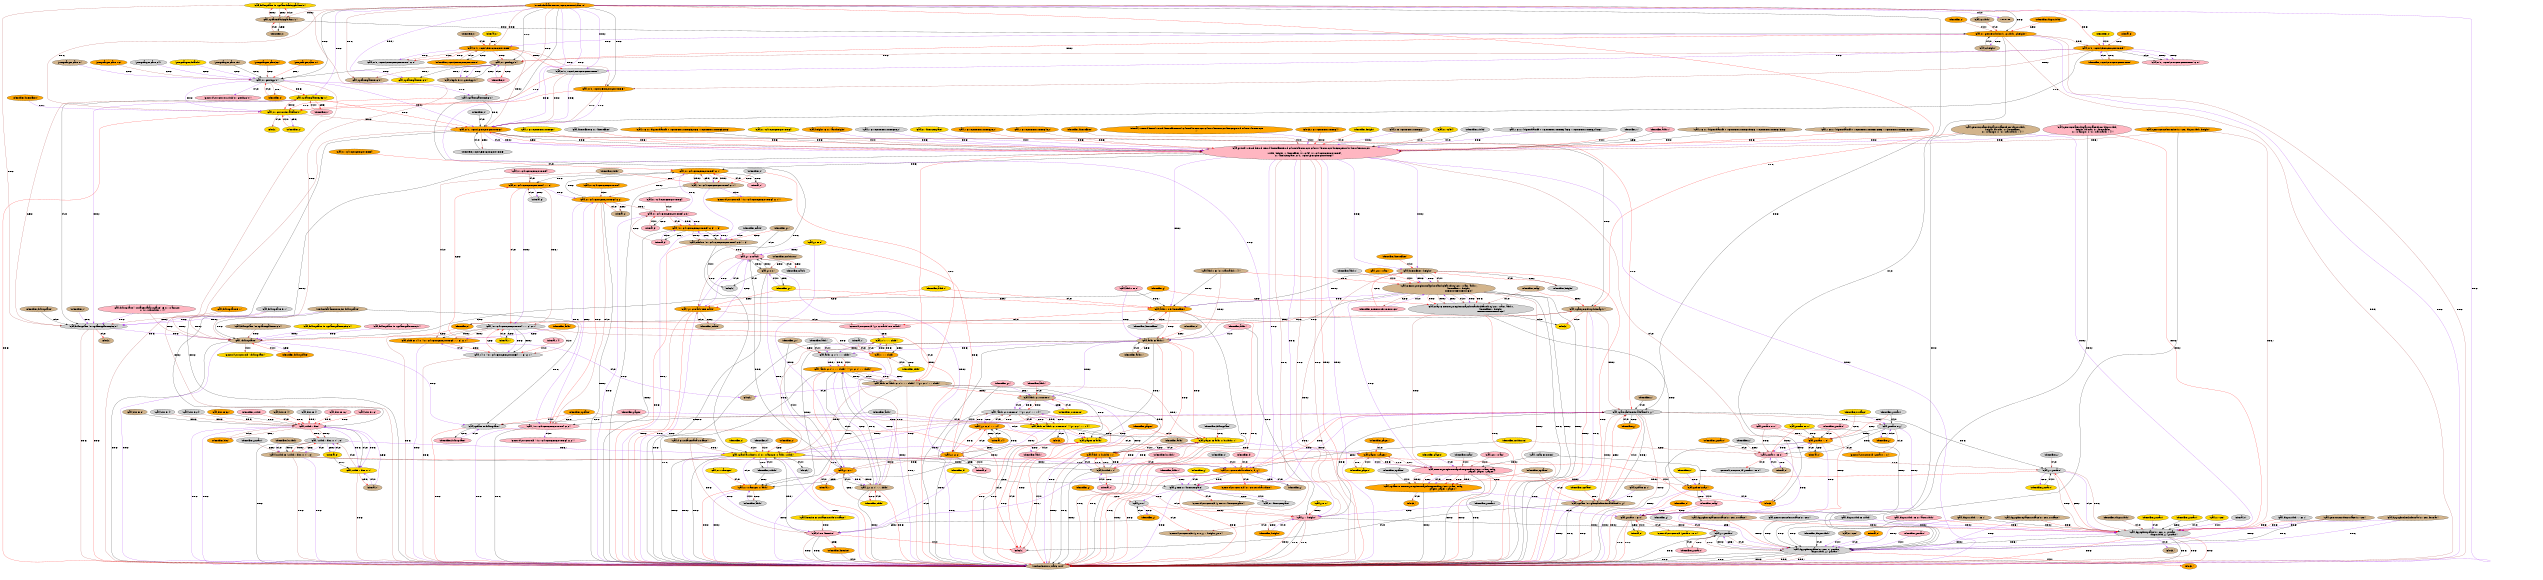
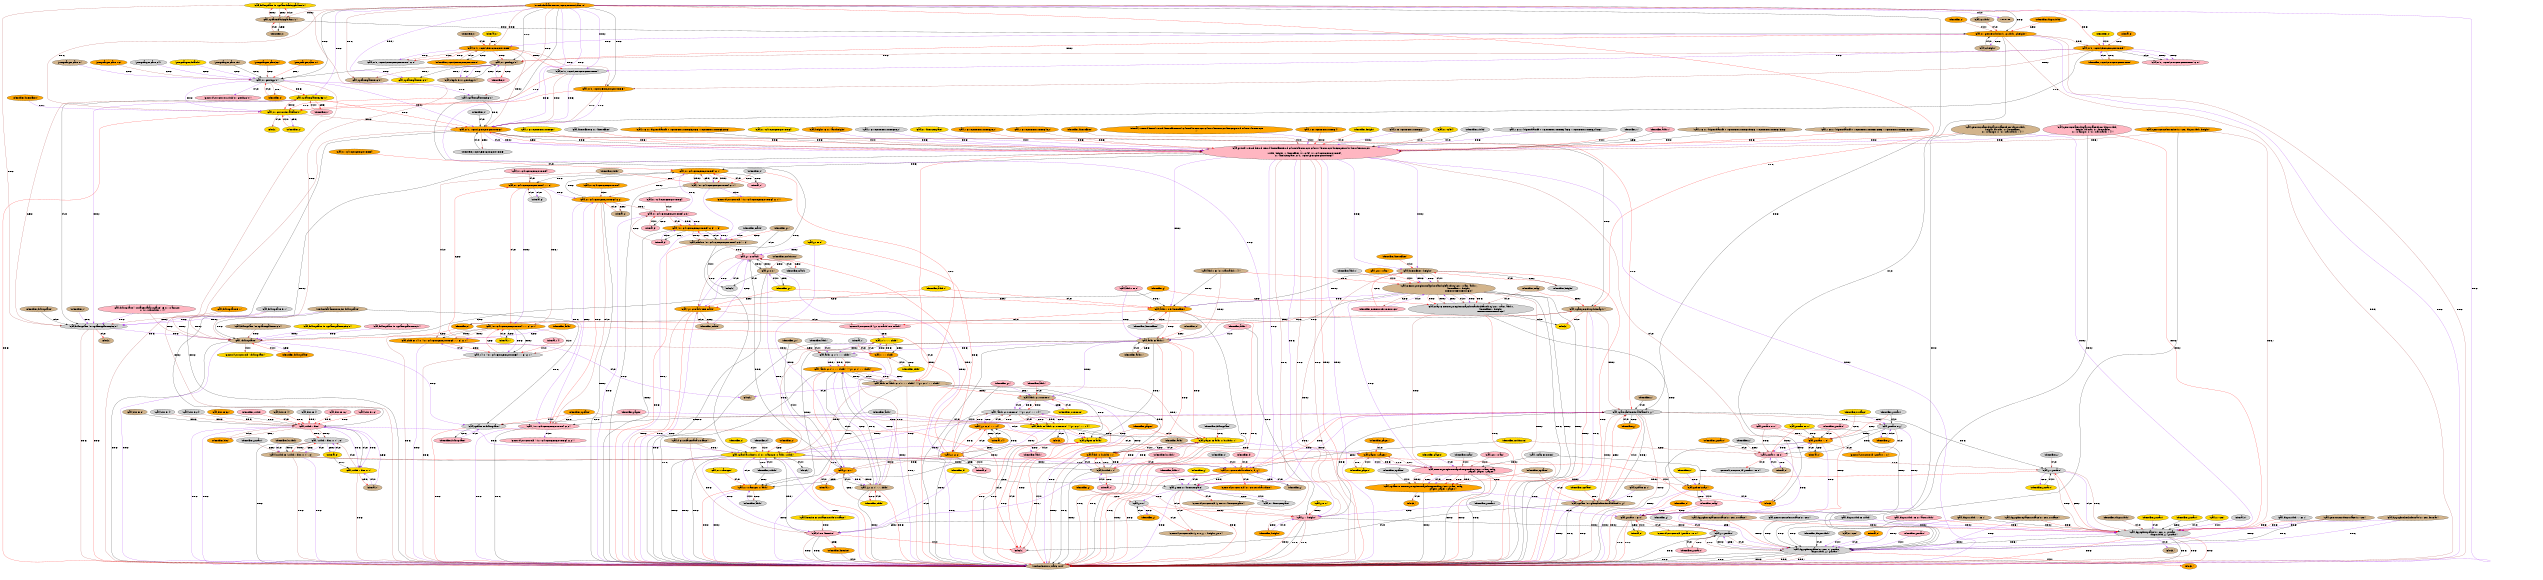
(1321, 130) -> (1321, 130)
(540, 193) -> (540, 193)
(704, 237) -> (704, 237)
none -> (923, 310)
(511, 326) -> (511, 326)
(704, 335) -> (668, 347)
(535, 448) -> (529, 446)
(1254, 525) -> (1177, 511)
